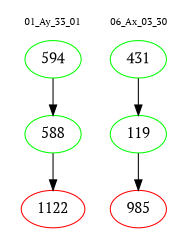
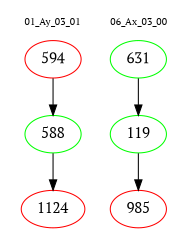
(53, 22) -> (53, 22)
(139, 22) -> (139, 22)
(53, 59) -> (53, 59)
(138, 59) -> (138, 59)
(53, 209) -> (53, 209)
